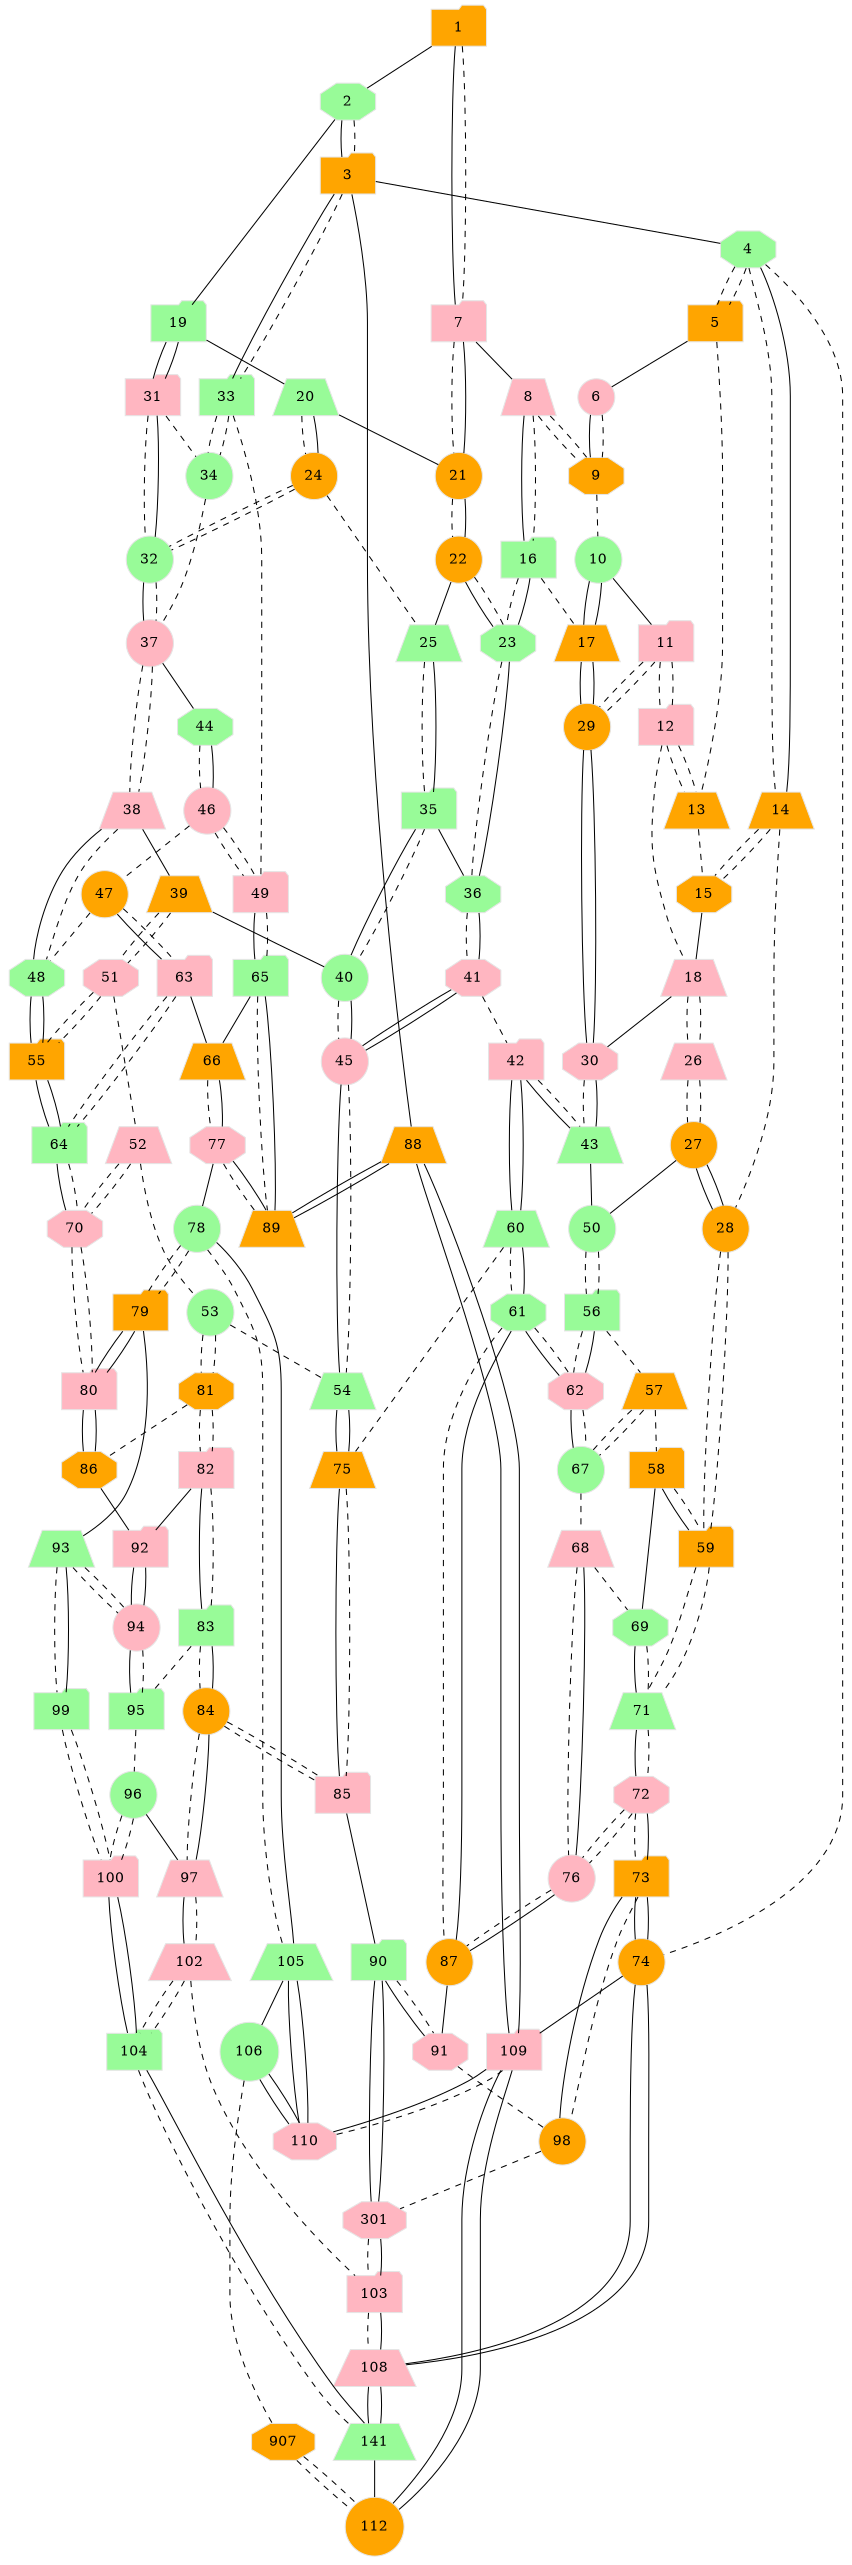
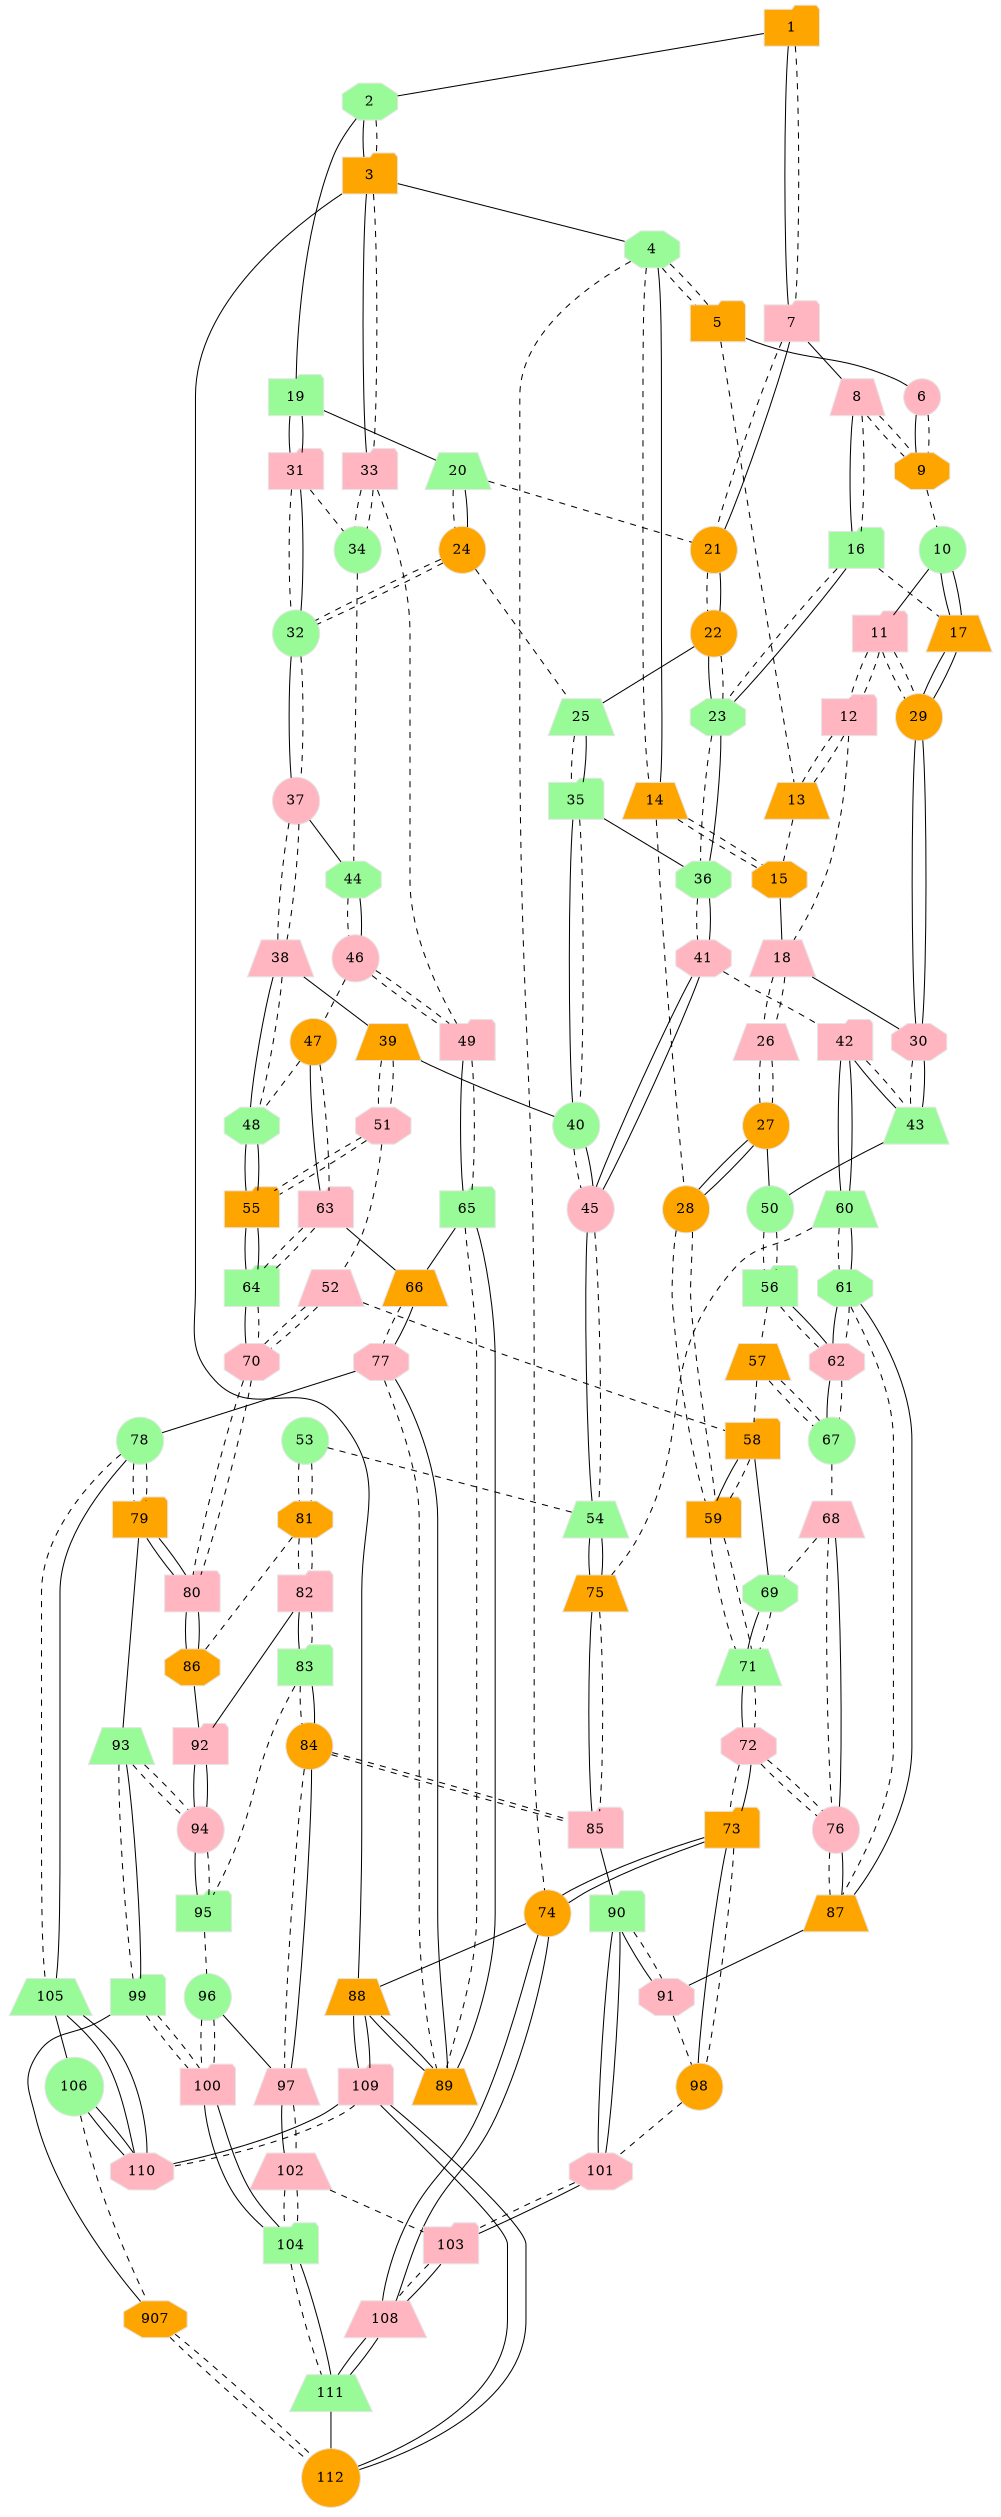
(227, 397) -> (370, 471)
(389, 440) -> (590, 512)
(190, 563) -> (356, 717)
(157, 1234) -> (543, 1369)
(450, 1962) -> (836, 1913)
(587, 2000) -> (453, 1955)
none -> (45, 2147)
(375, 2220) -> (601, 2171)
(375, 2442) -> (331, 2393)
